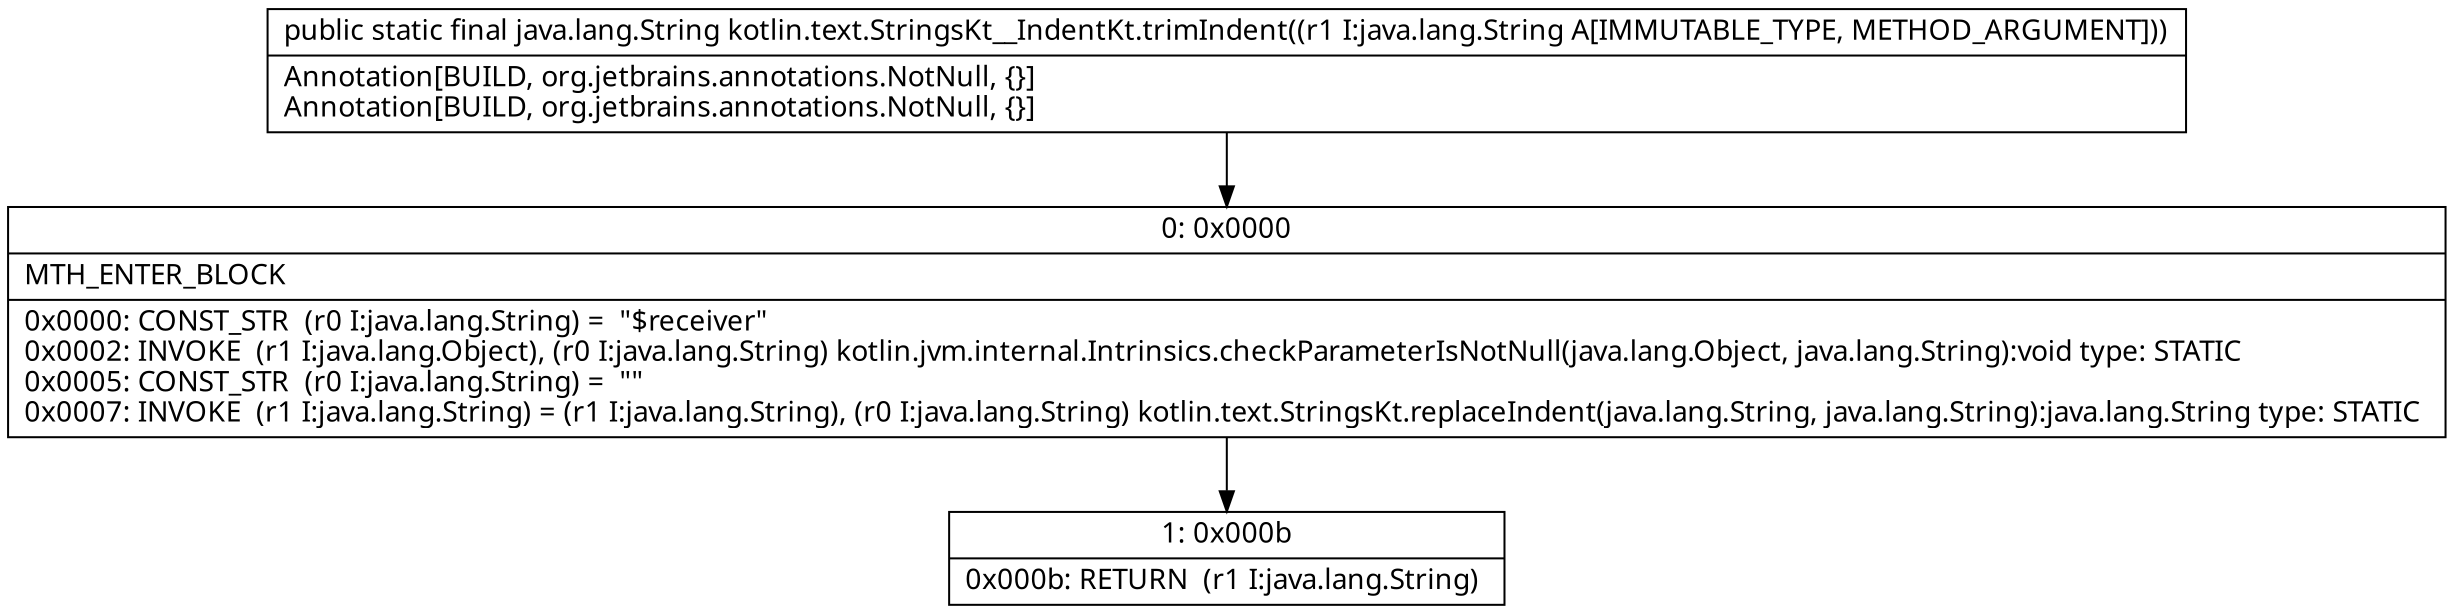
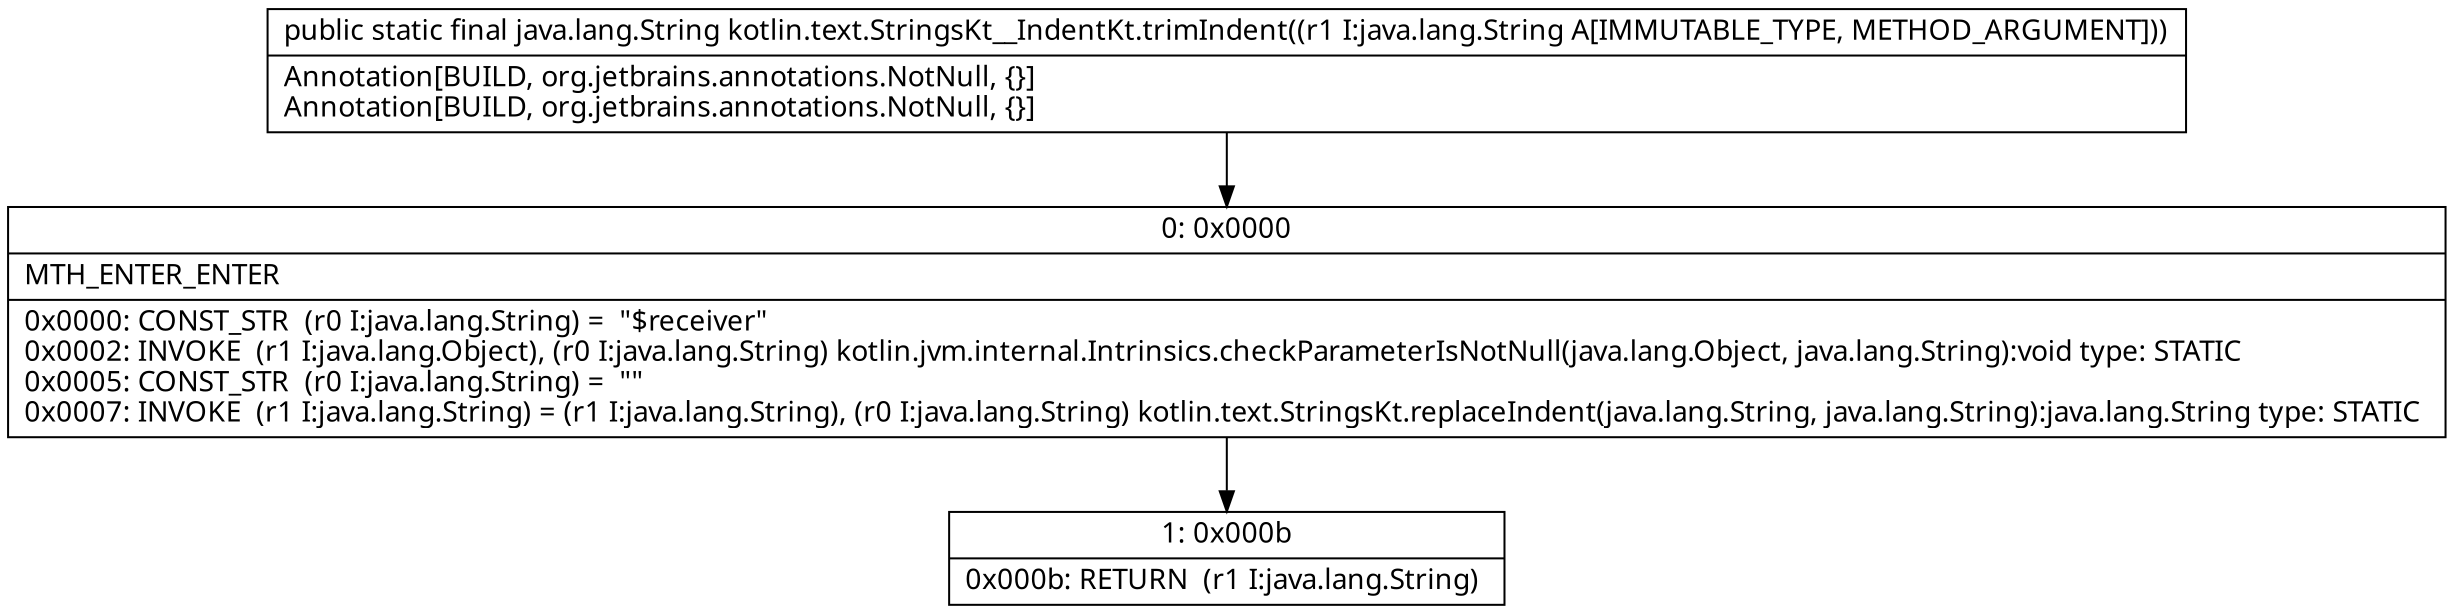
(155, 276) -> (152, 276)
